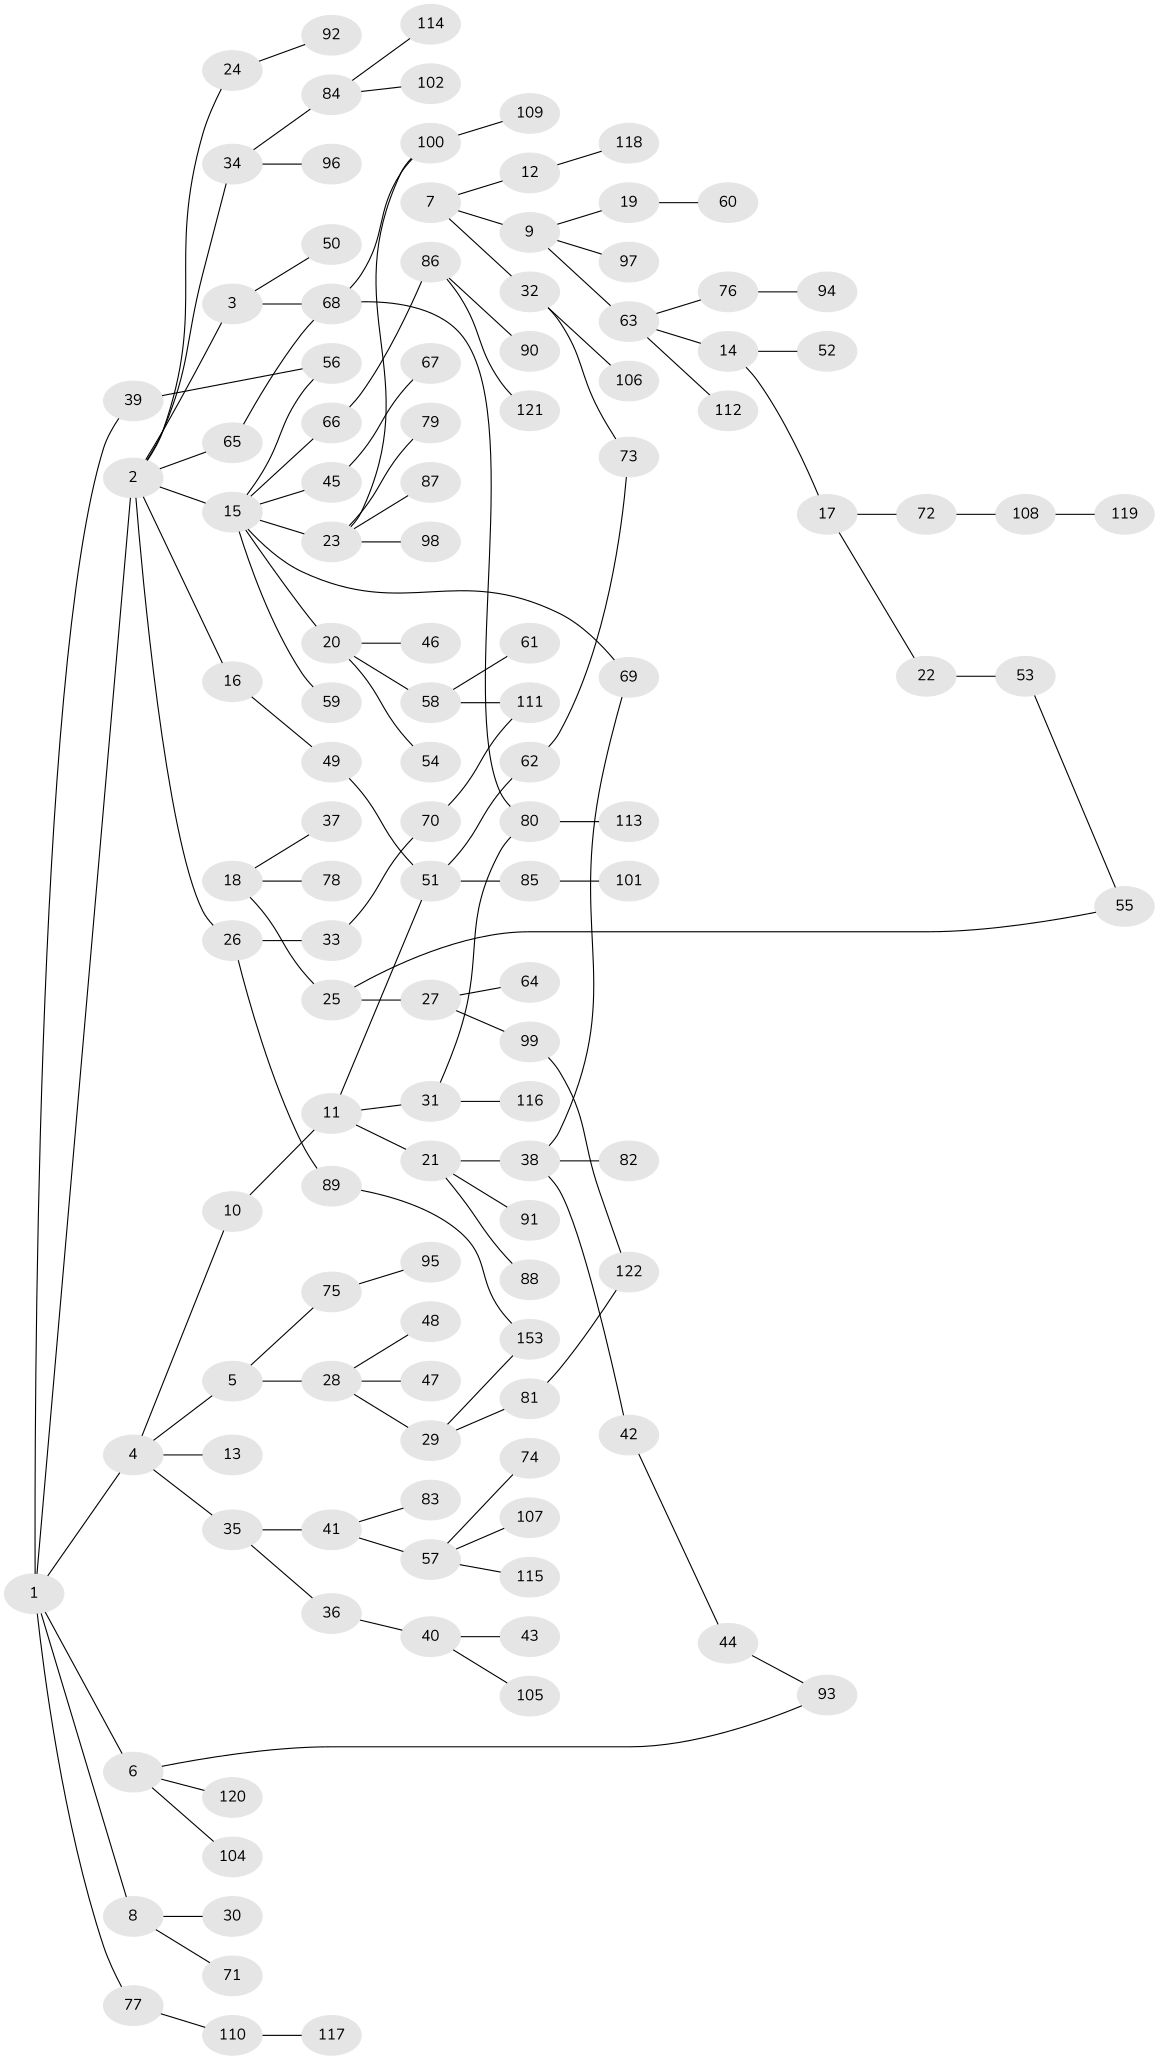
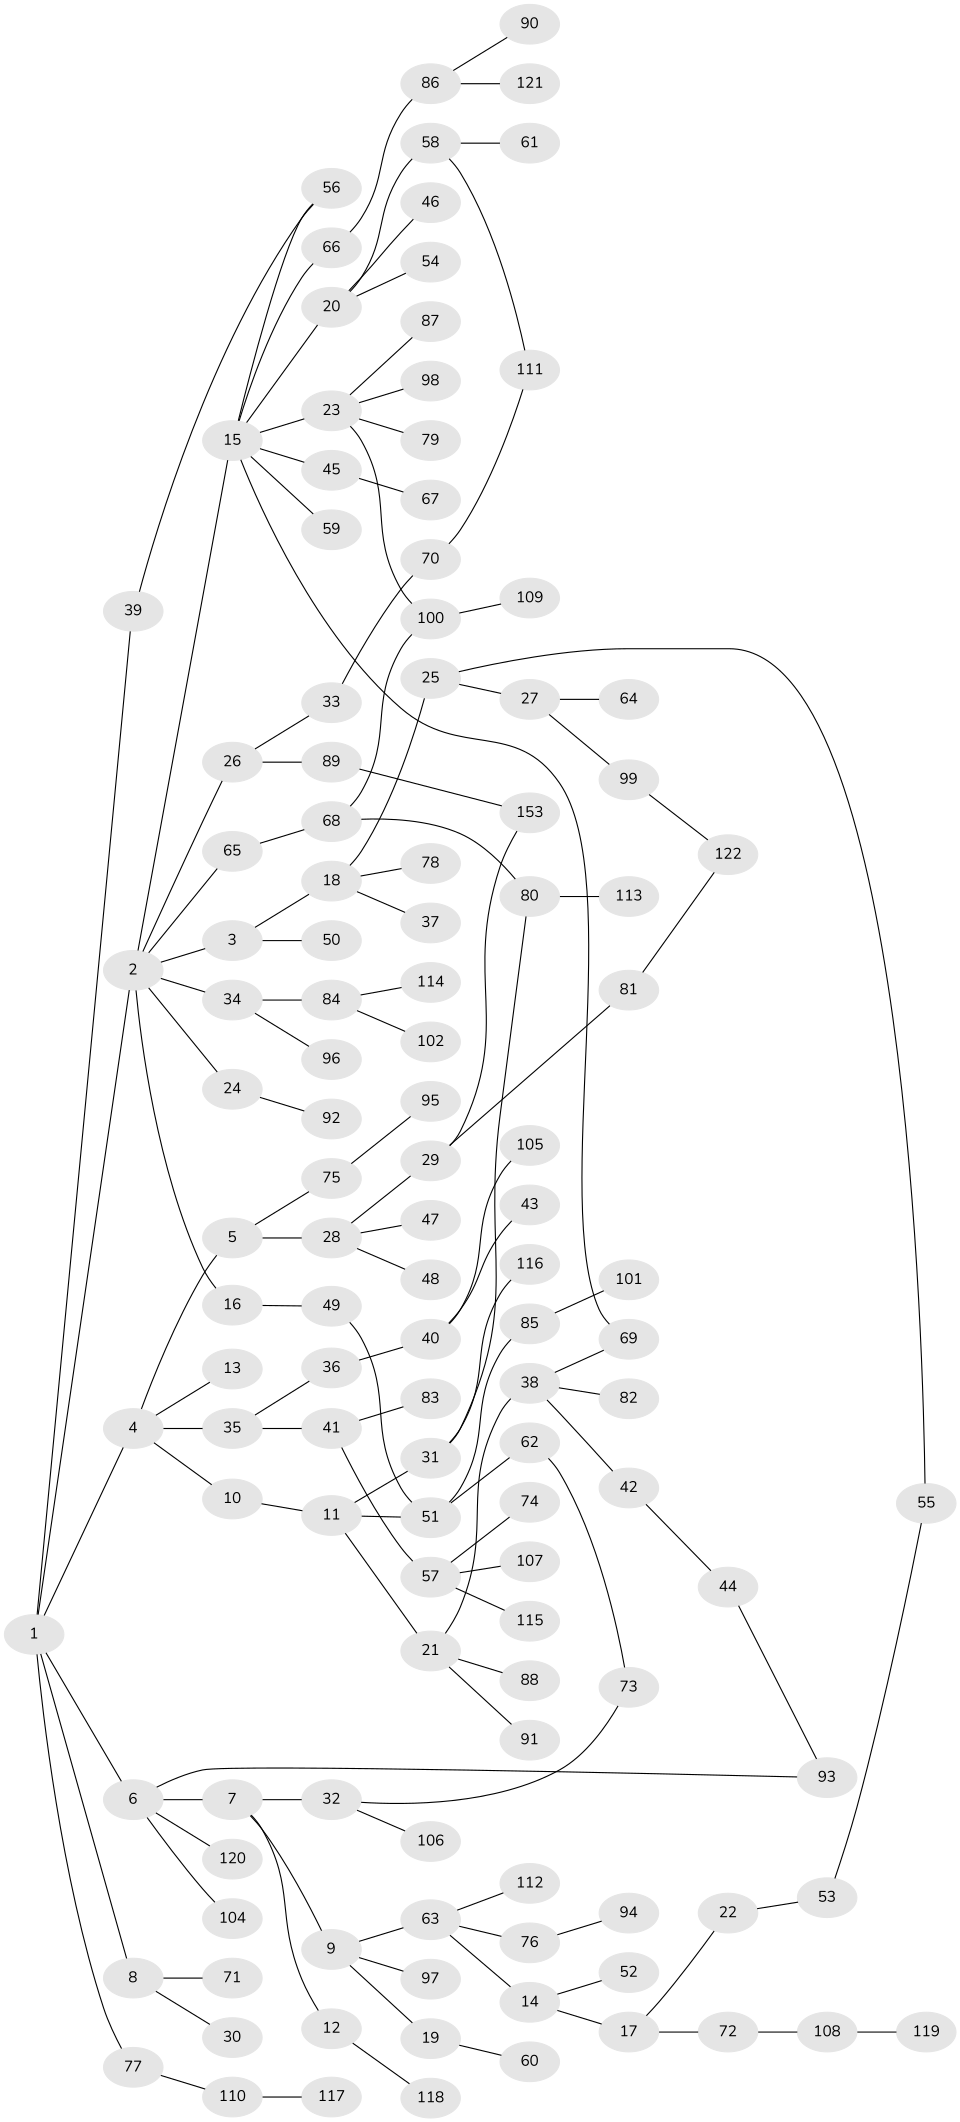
(282, 304) -> (282, 911)
none -> (183, 1800)
